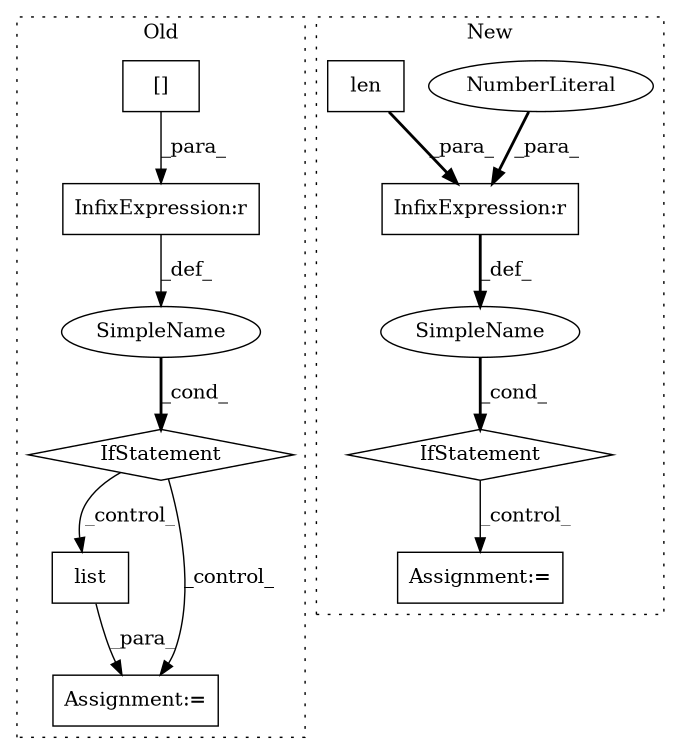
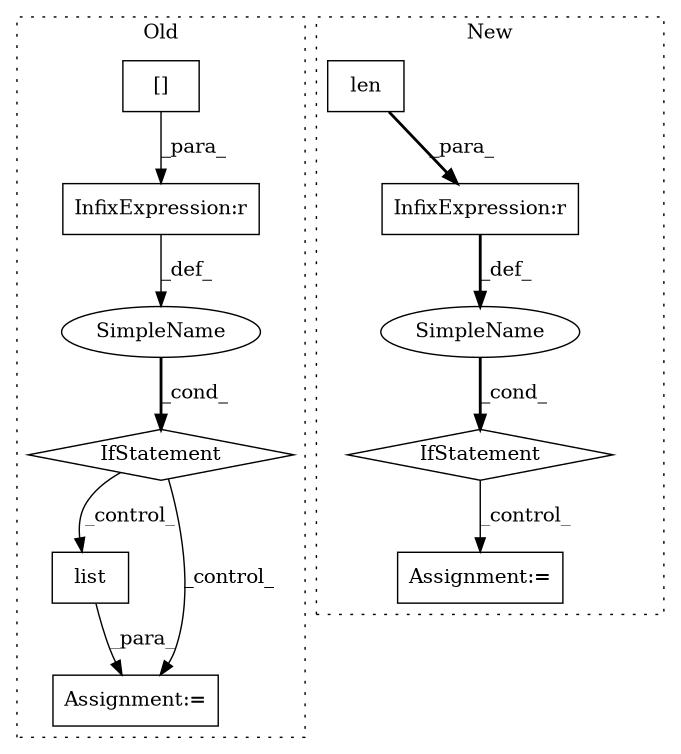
(541, 86) -> none
